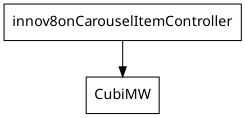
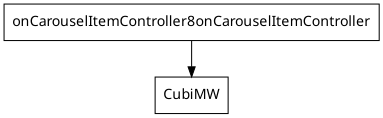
(123, 22) -> (192, 22)
